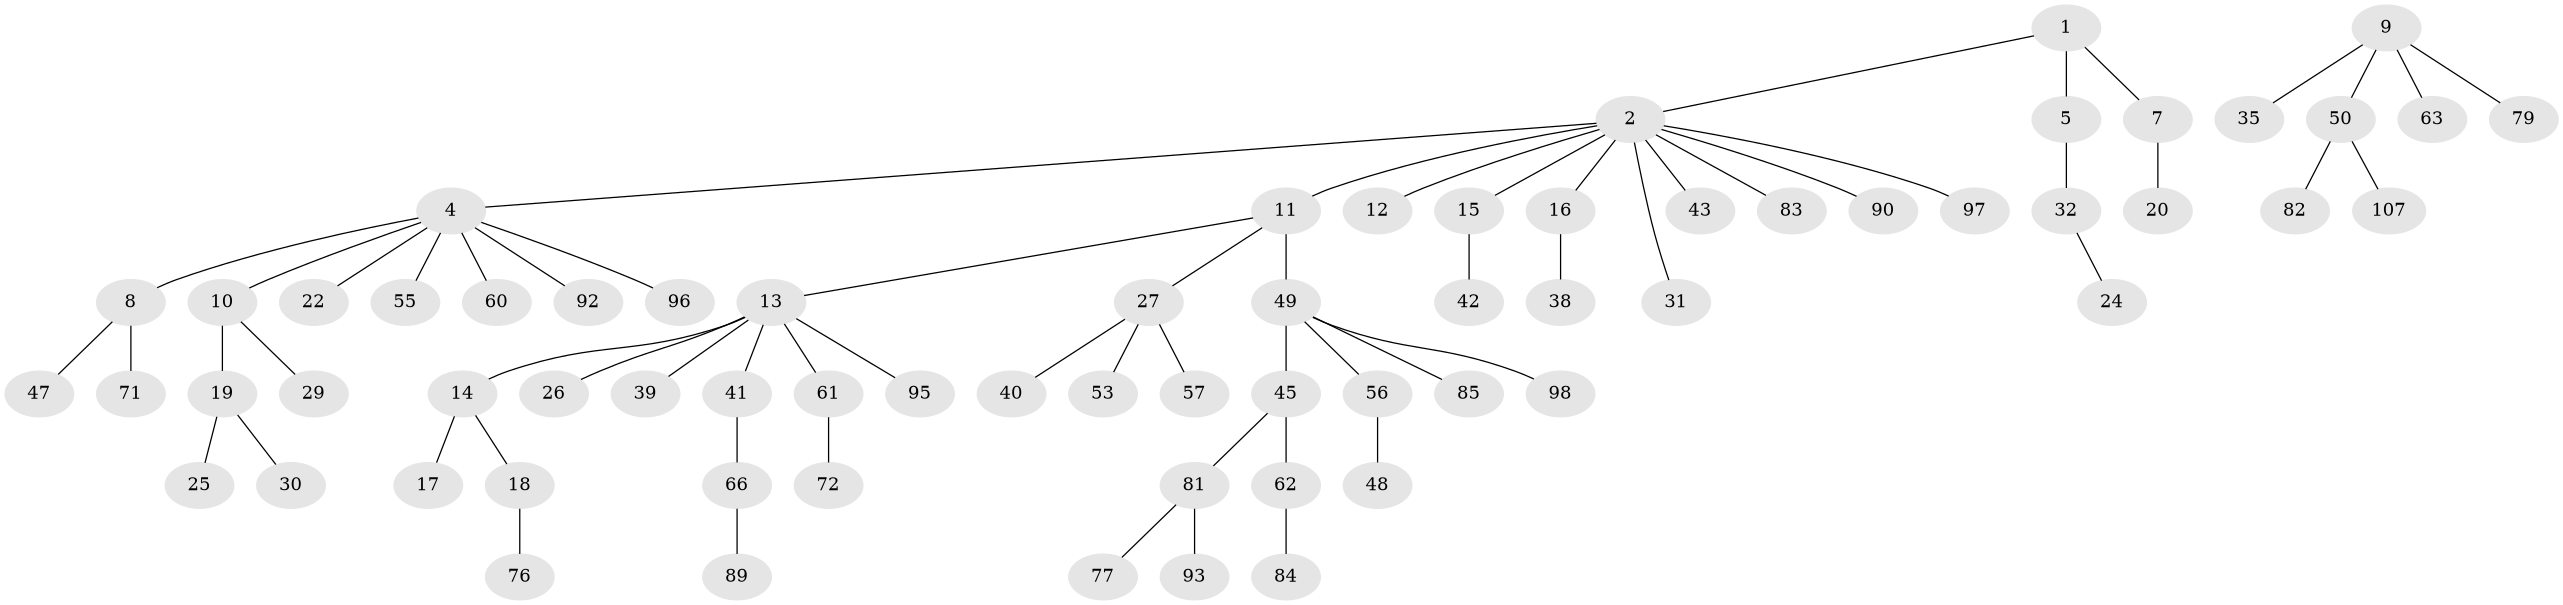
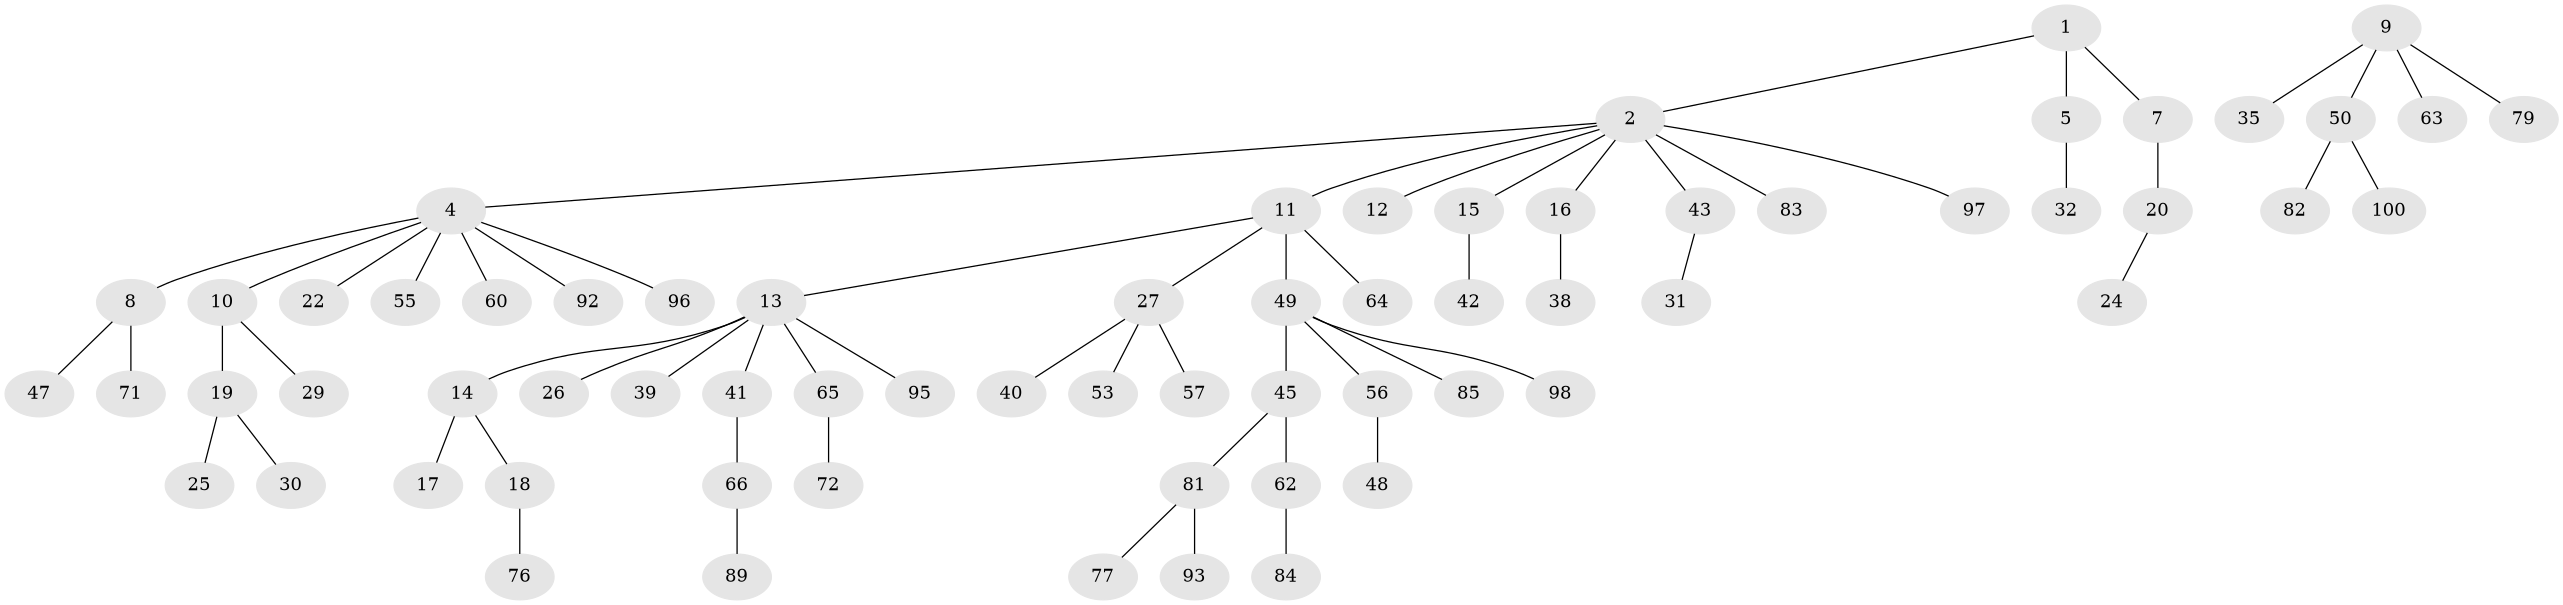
(1883, 211) -> none
(2389, 211) -> (2389, 211)
(1649, 212) -> (1688, 257)
(2089, 257) -> (2135, 257)
none -> (1378, 302)
(829, 394) -> (829, 394)
